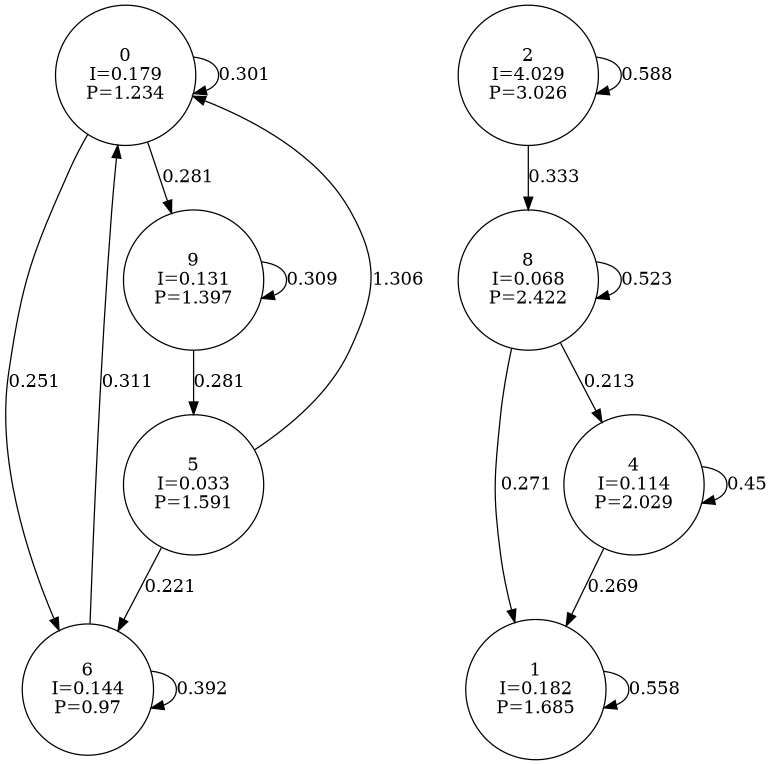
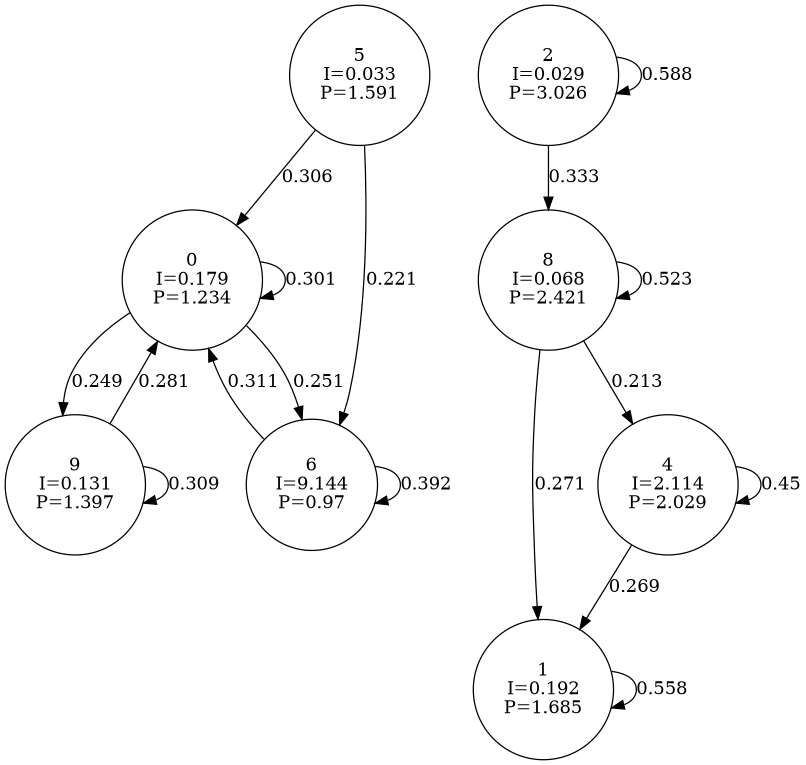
(528, 75) -> (548, 75)
(188, 178) -> (97, 382)
(398, 280) -> (307, 178)
(528, 280) -> (548, 280)
(194, 376) -> (131, 388)
(634, 485) -> (668, 485)
(88, 690) -> (312, 485)
(536, 690) -> (543, 690)
